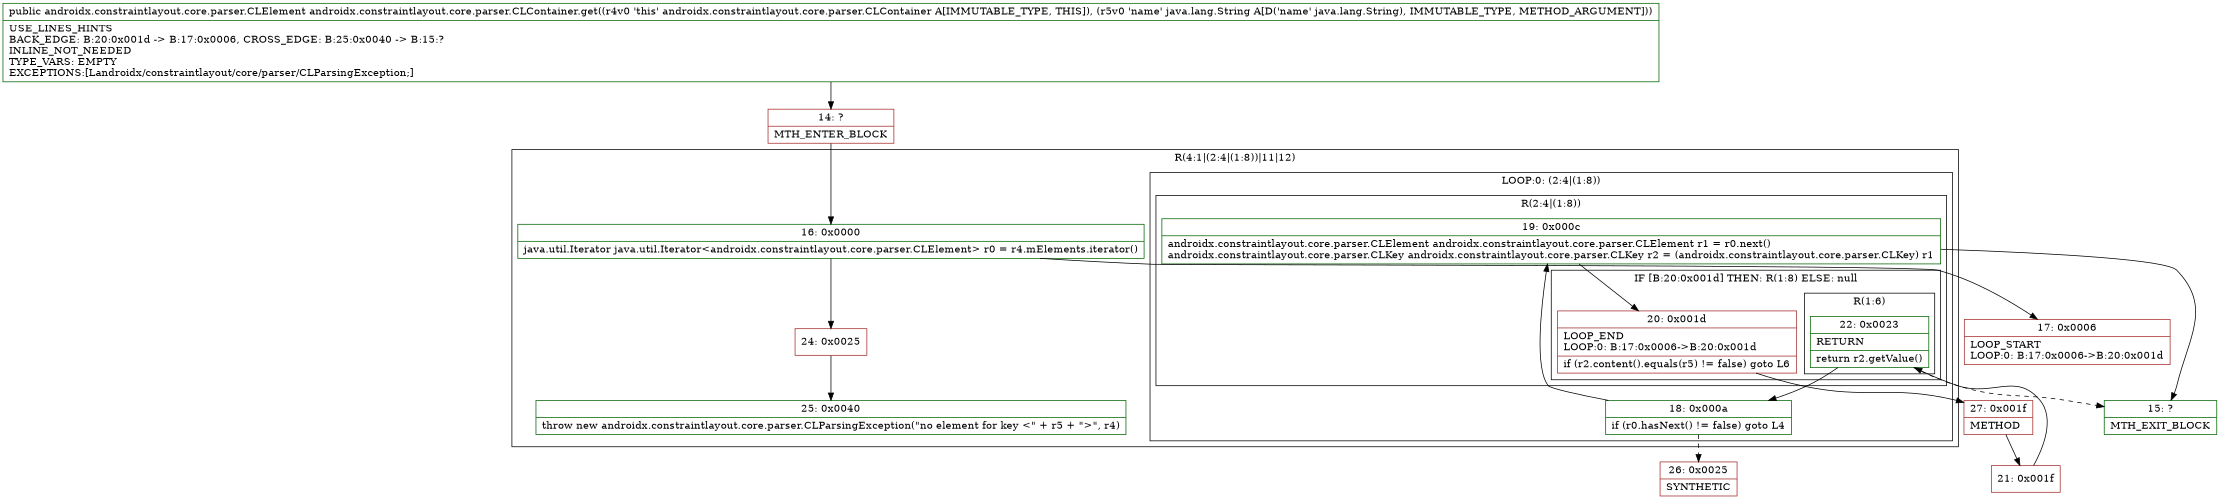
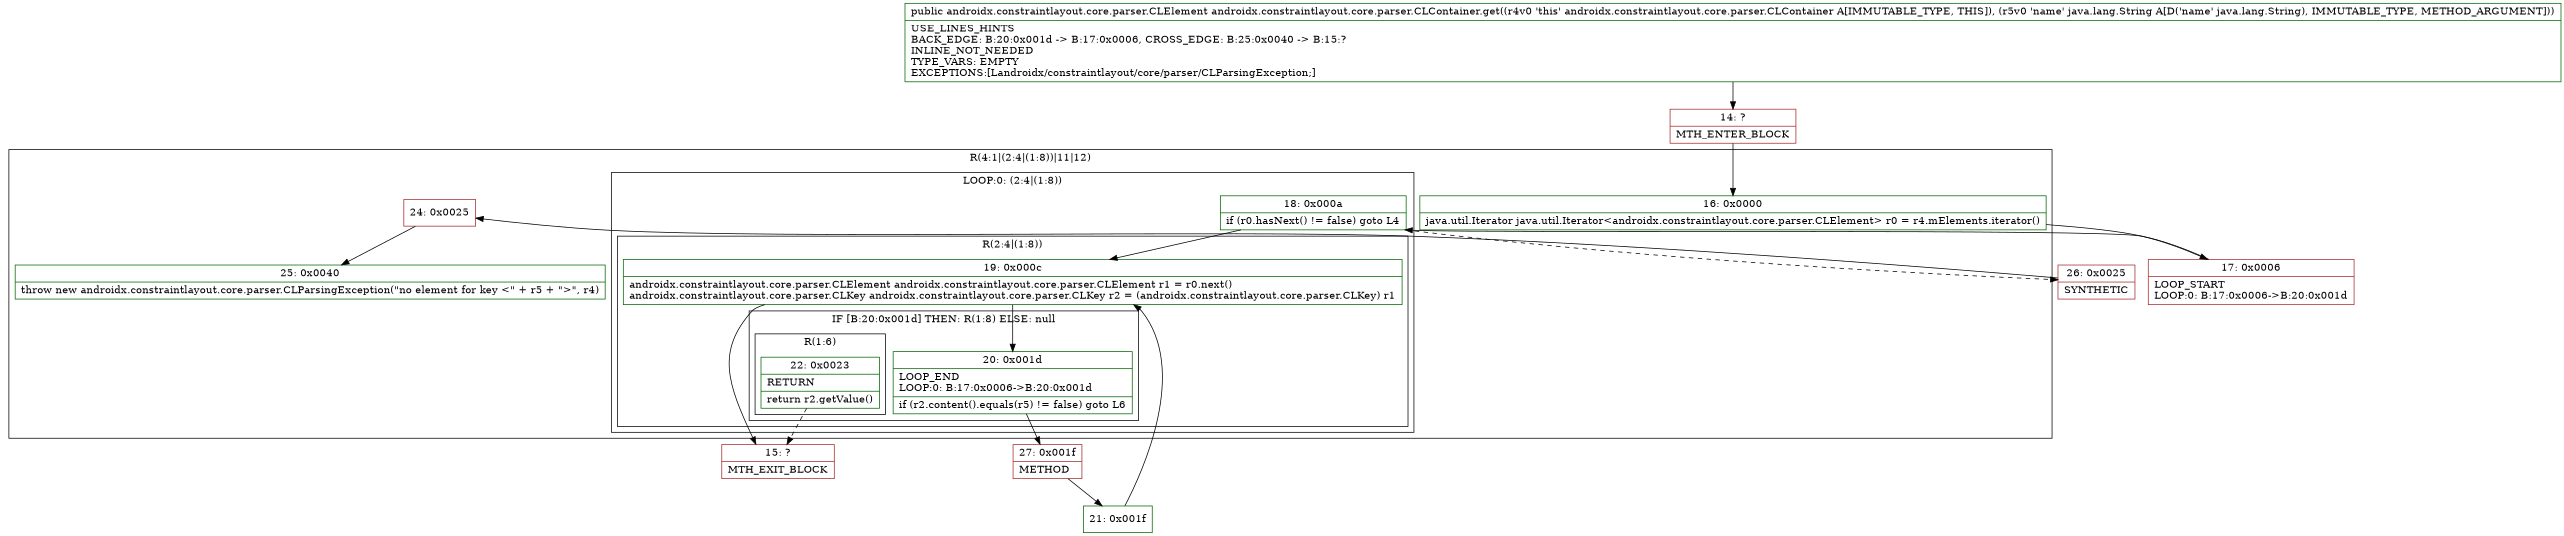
(831, 290) -> (1586, 244)
(1677, 342) -> (1013, 383)
(2016, 387) -> (1159, 408)
(1797, 390) -> (1813, 232)
(2161, 418) -> (778, 462)
(2026, 479) -> (1118, 519)
